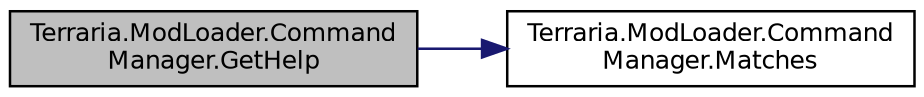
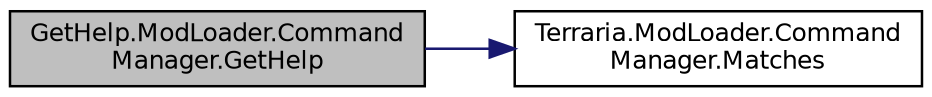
(214, 49) -> (217, 49)
